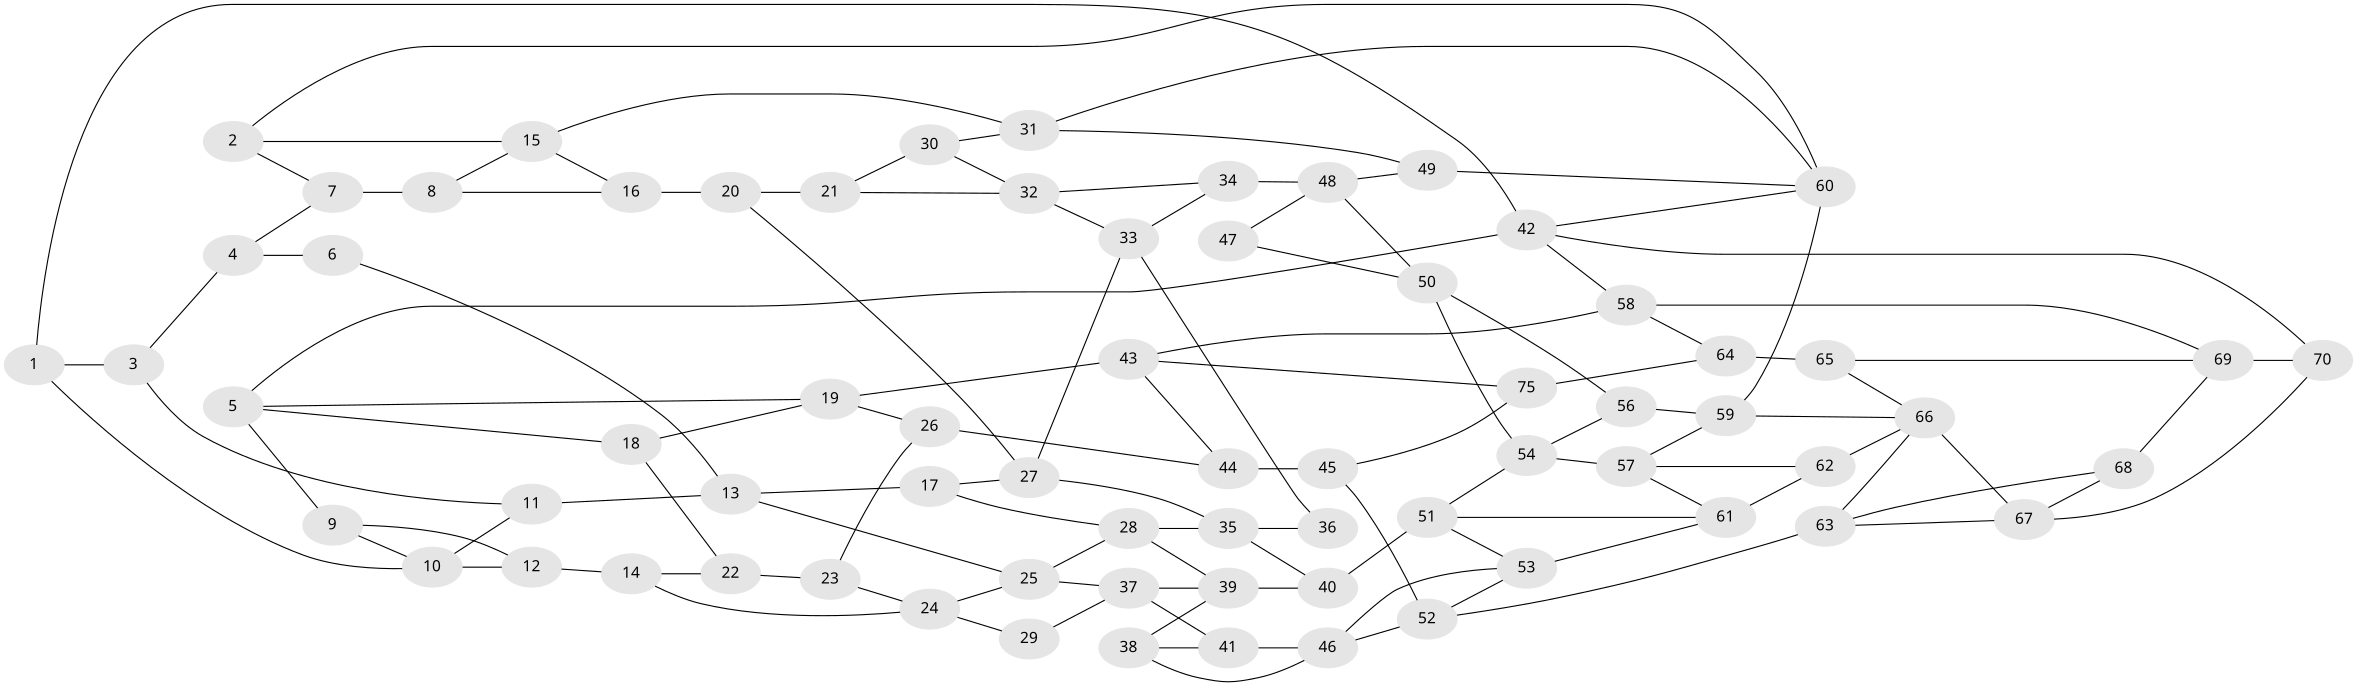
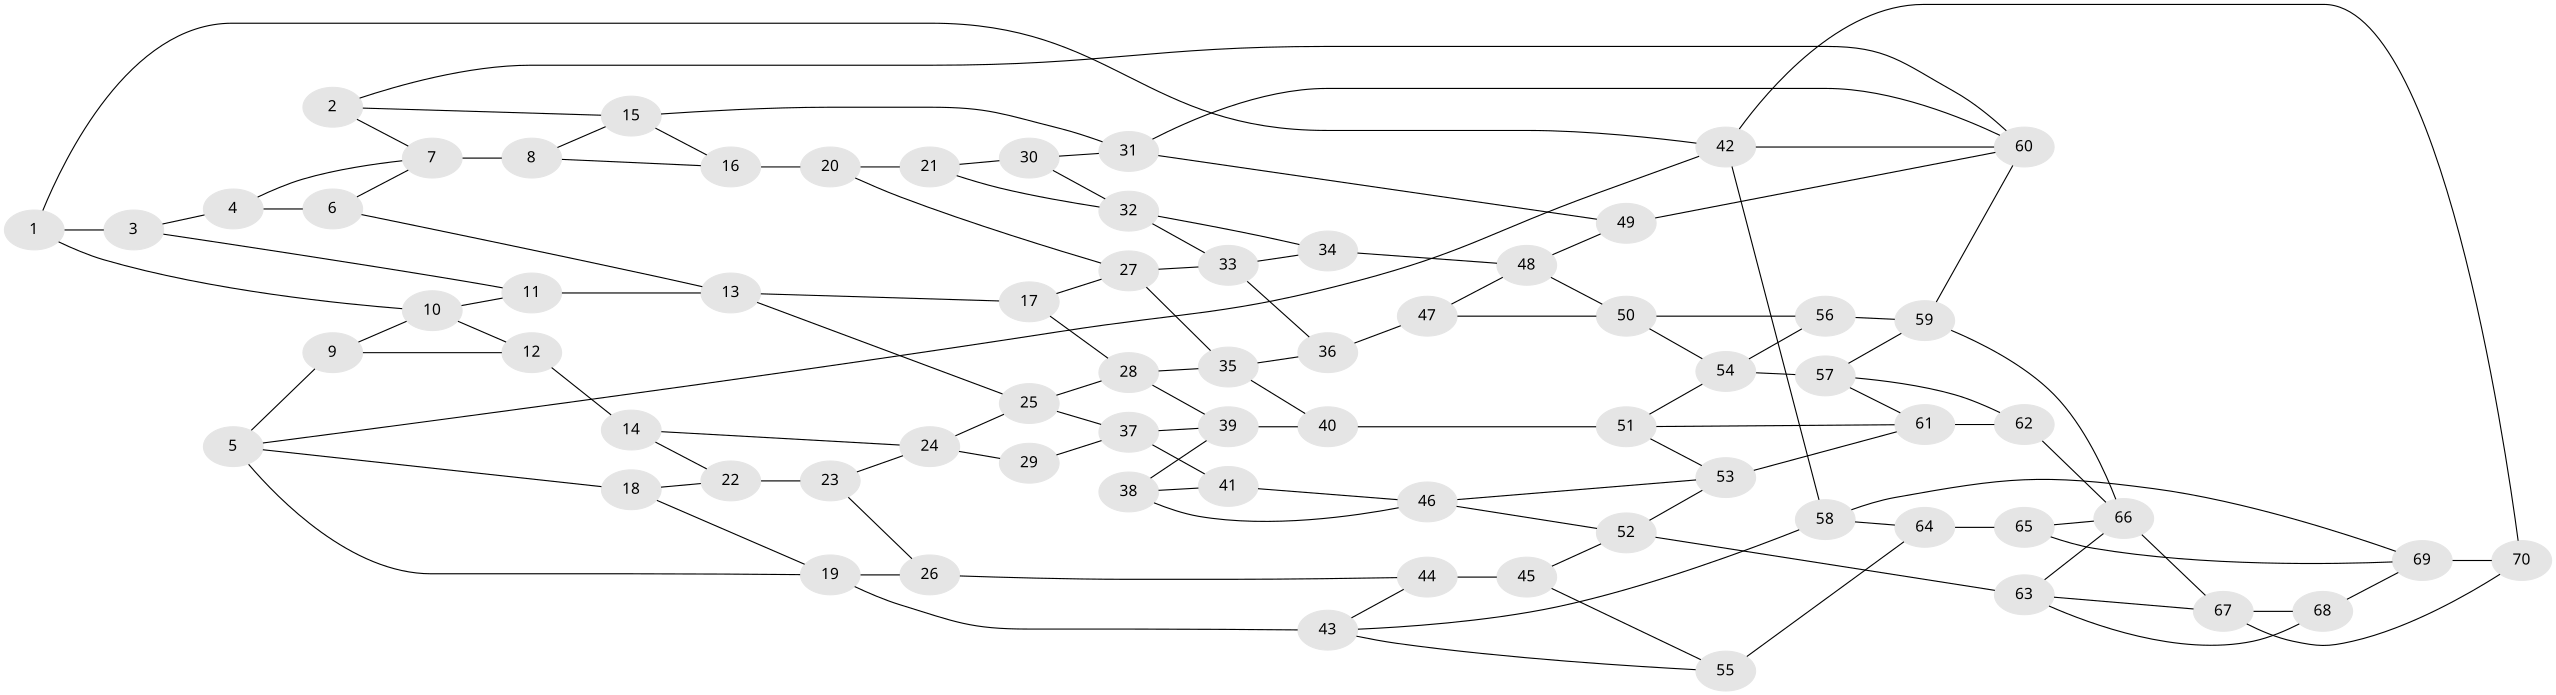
none -> (383, 183)
none -> (1378, 334)
(1527, 388) -> (1726, 671)
